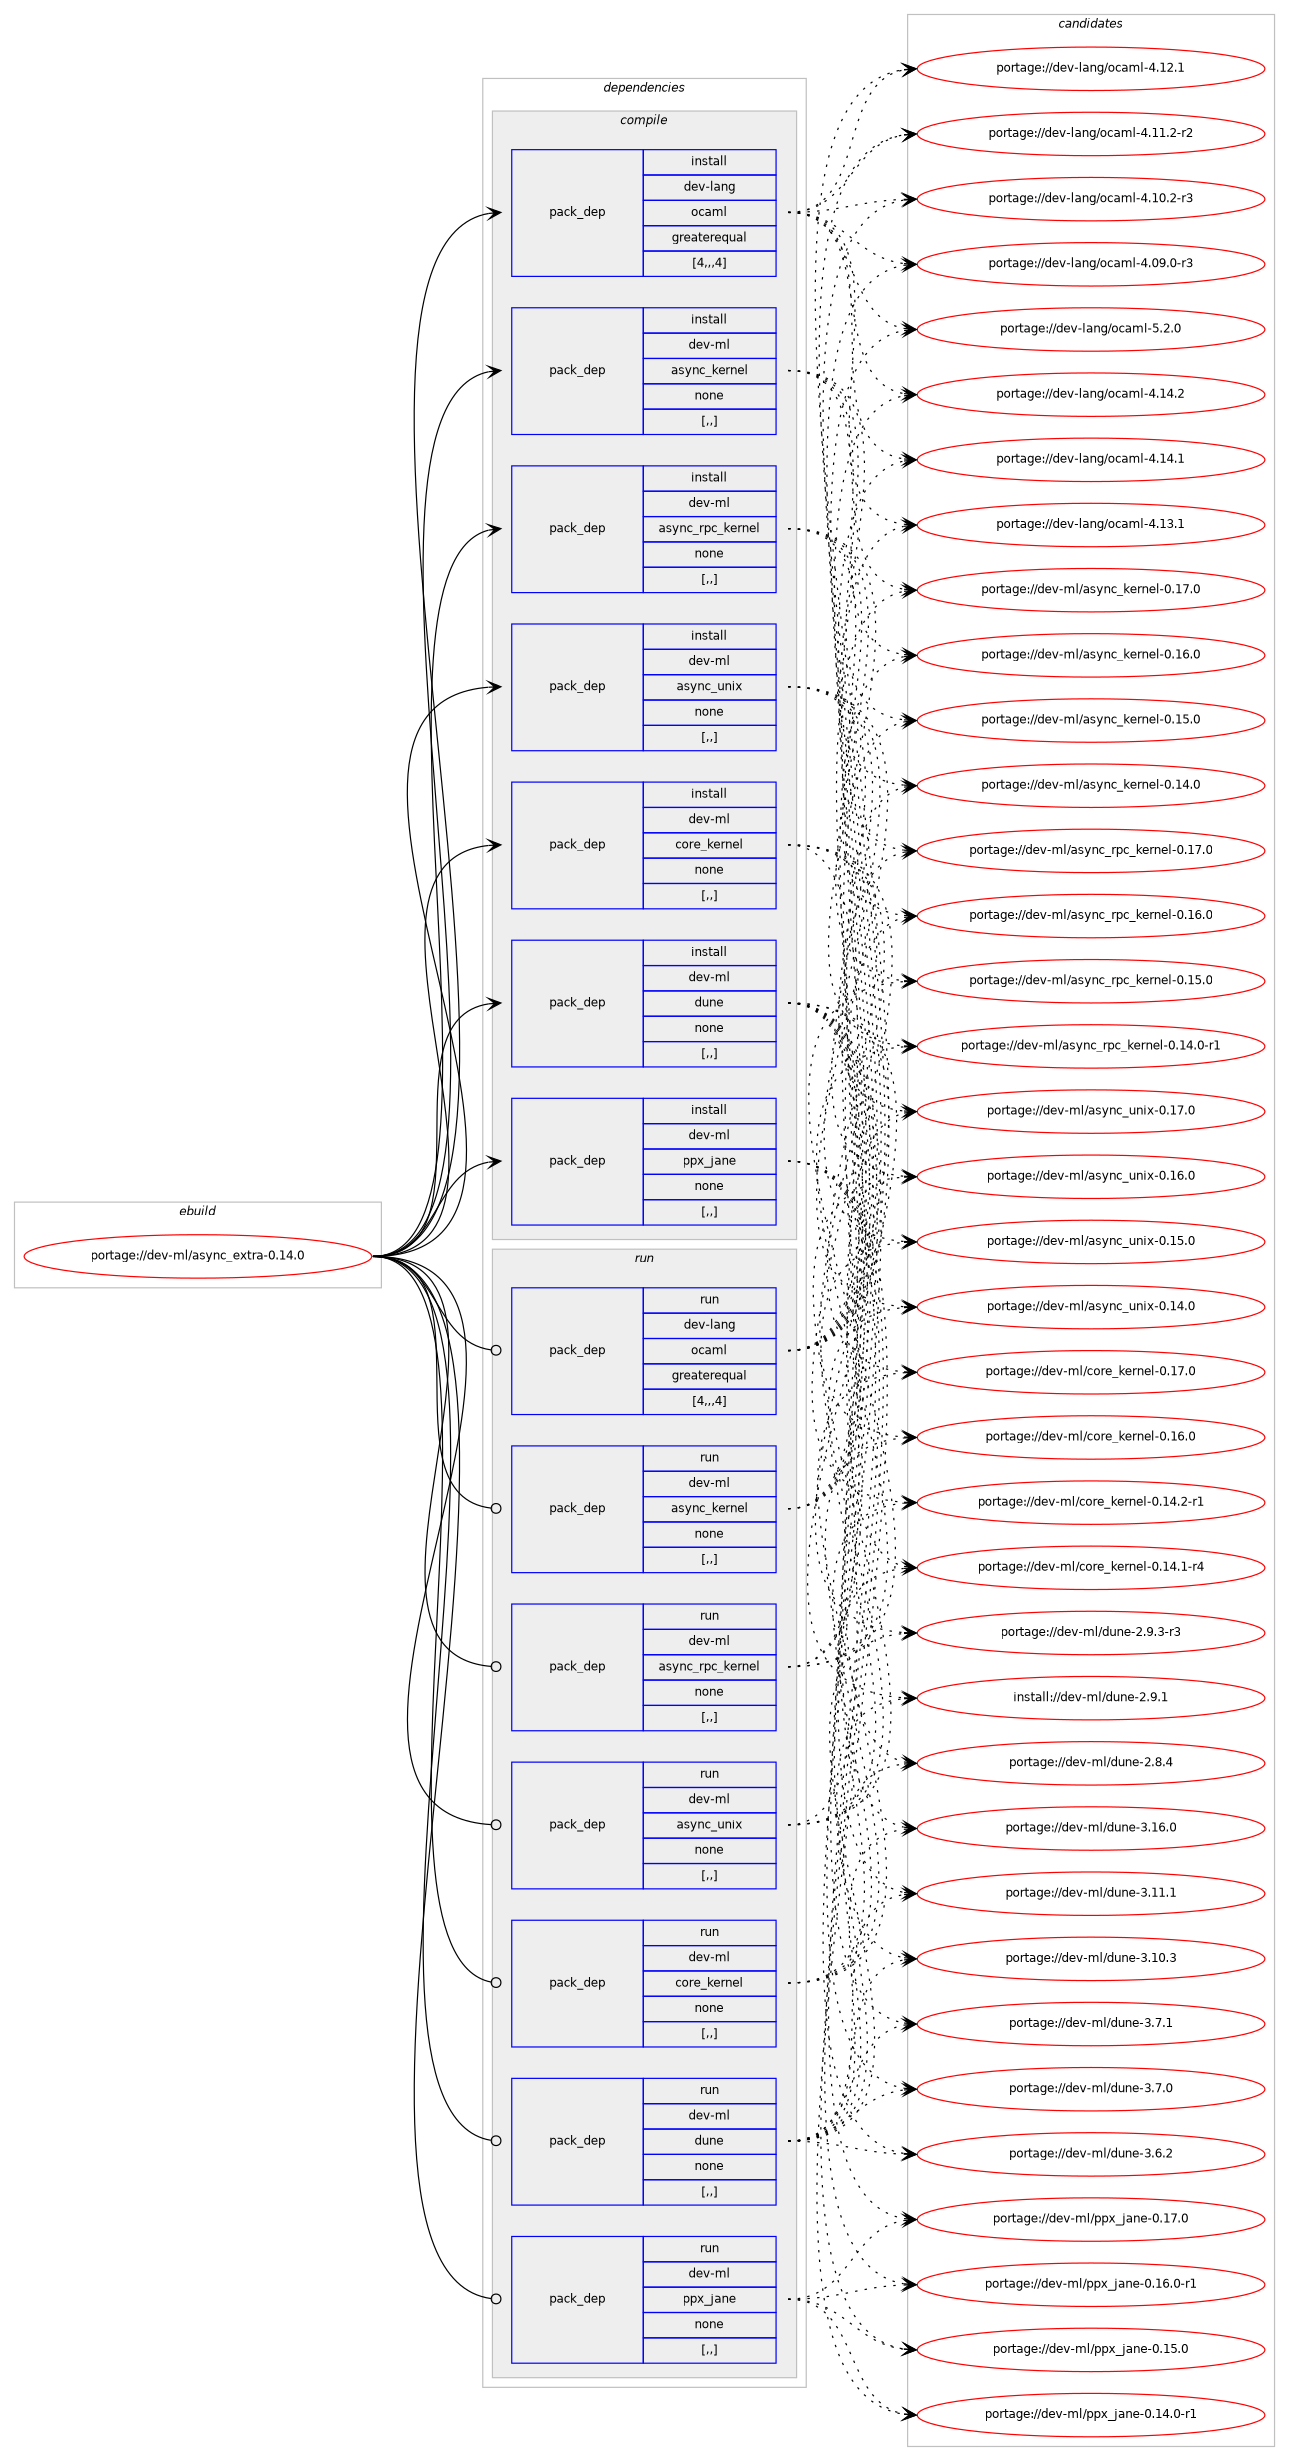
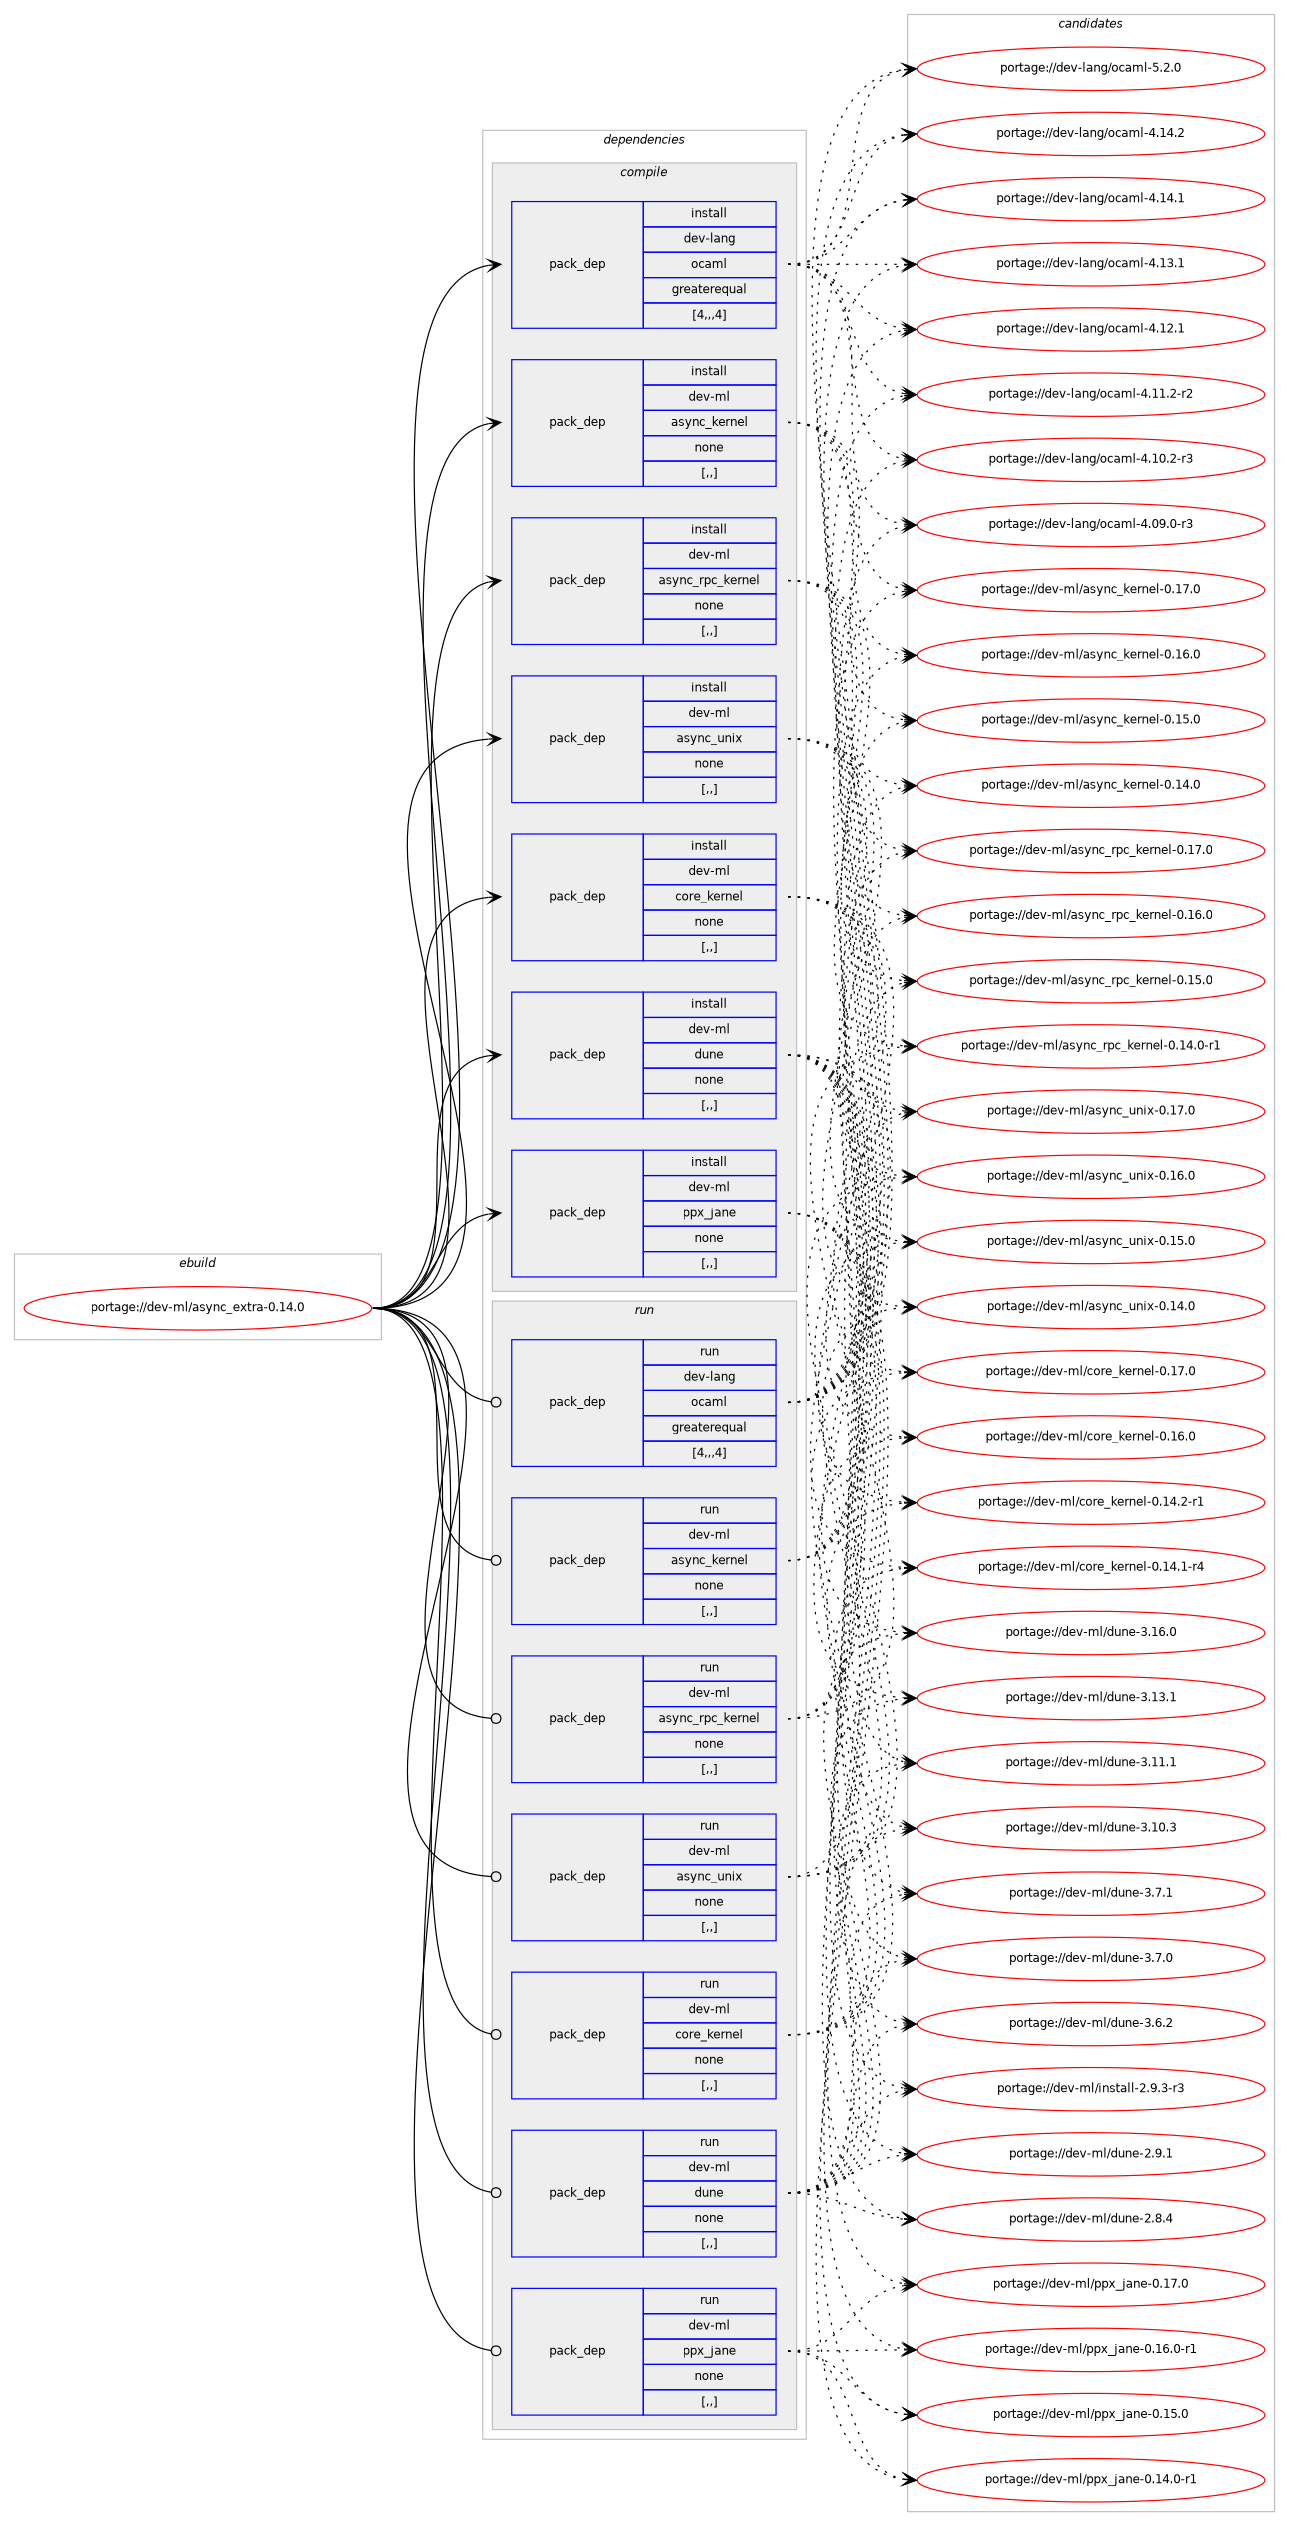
(1091, 1633) -> (1091, 2089)
none -> (1091, 1698)
(1091, 1698) -> (1091, 2154)
